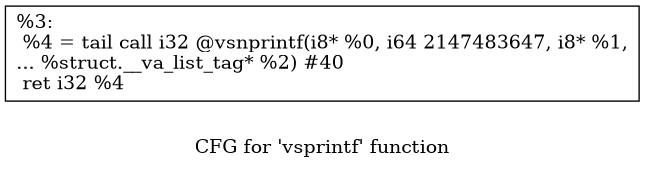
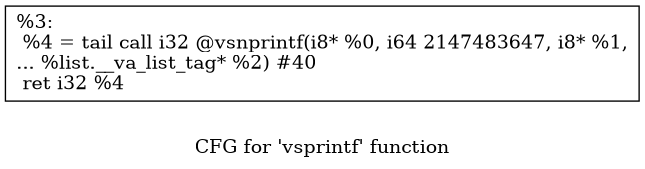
(180, 63) -> (167, 63)
